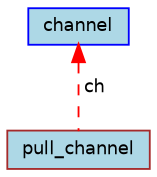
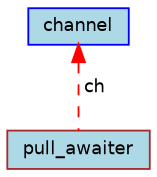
(79, 150) -> (79, 150)
